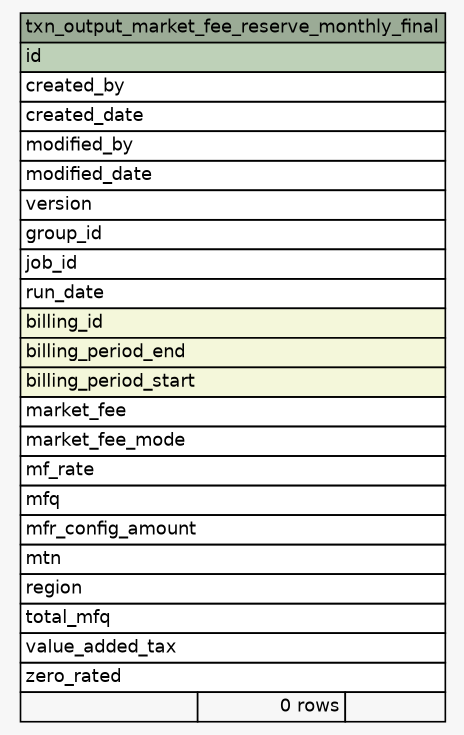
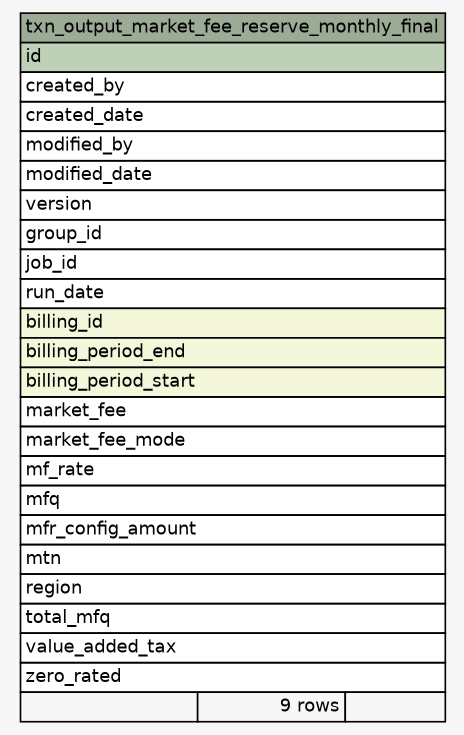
(310, 706) -> (310, 706)
